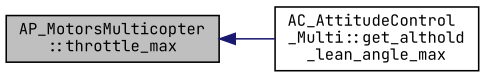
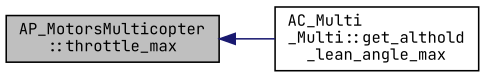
(377, 39) -> (377, 39)
